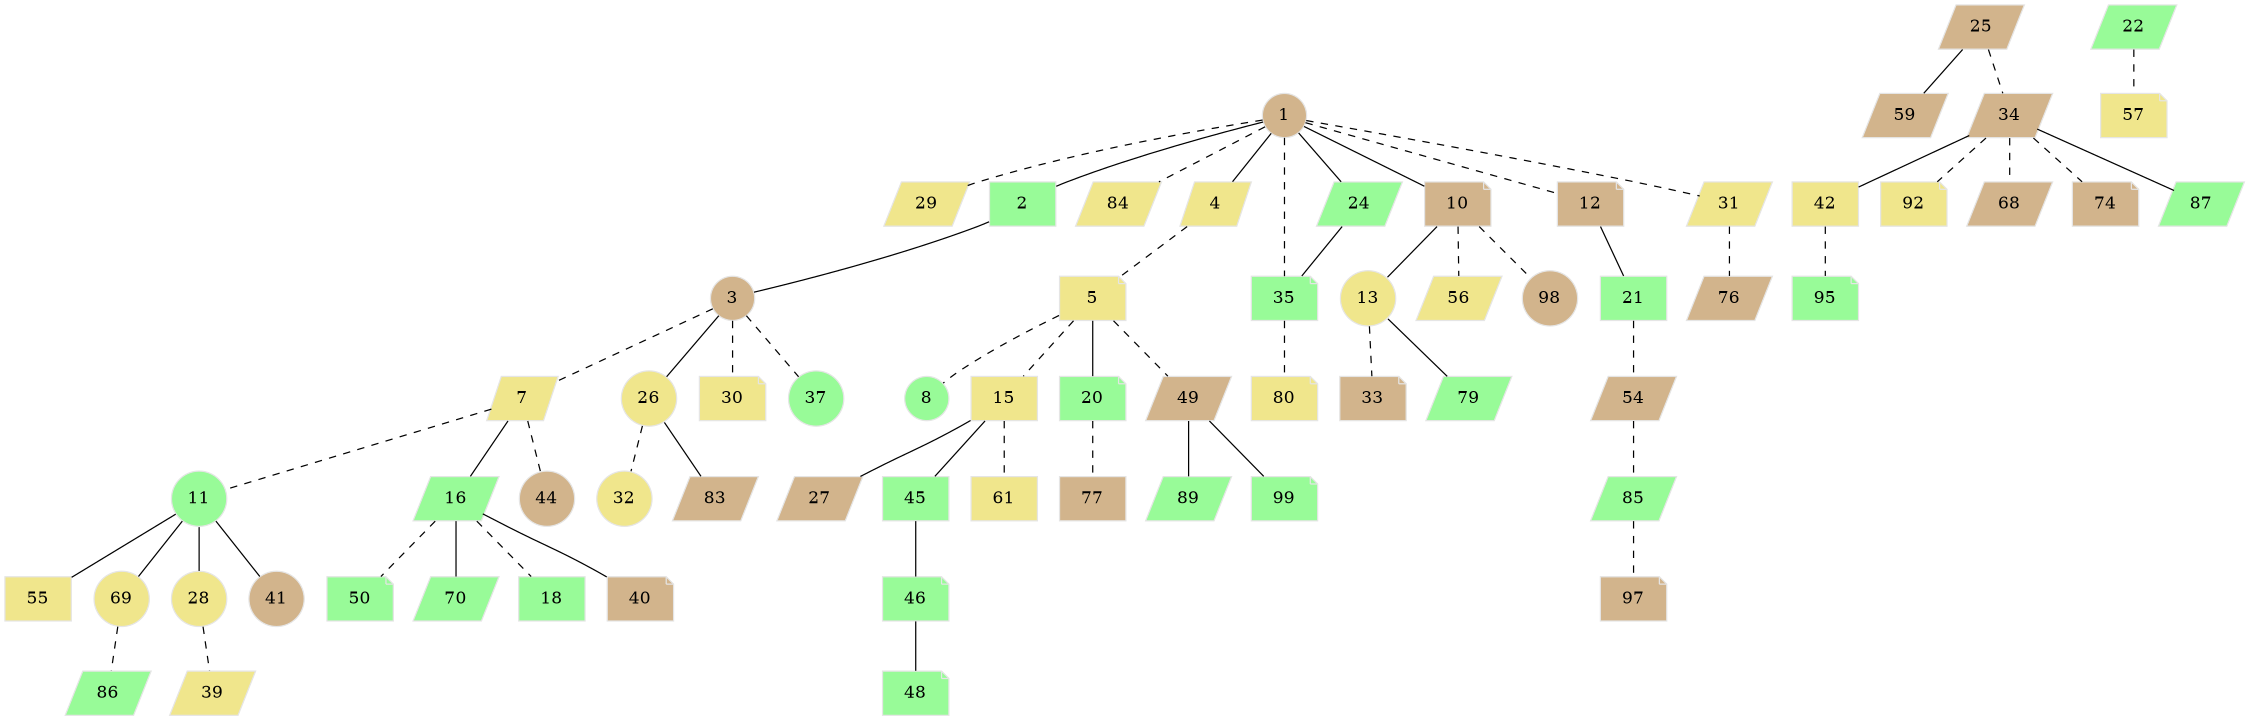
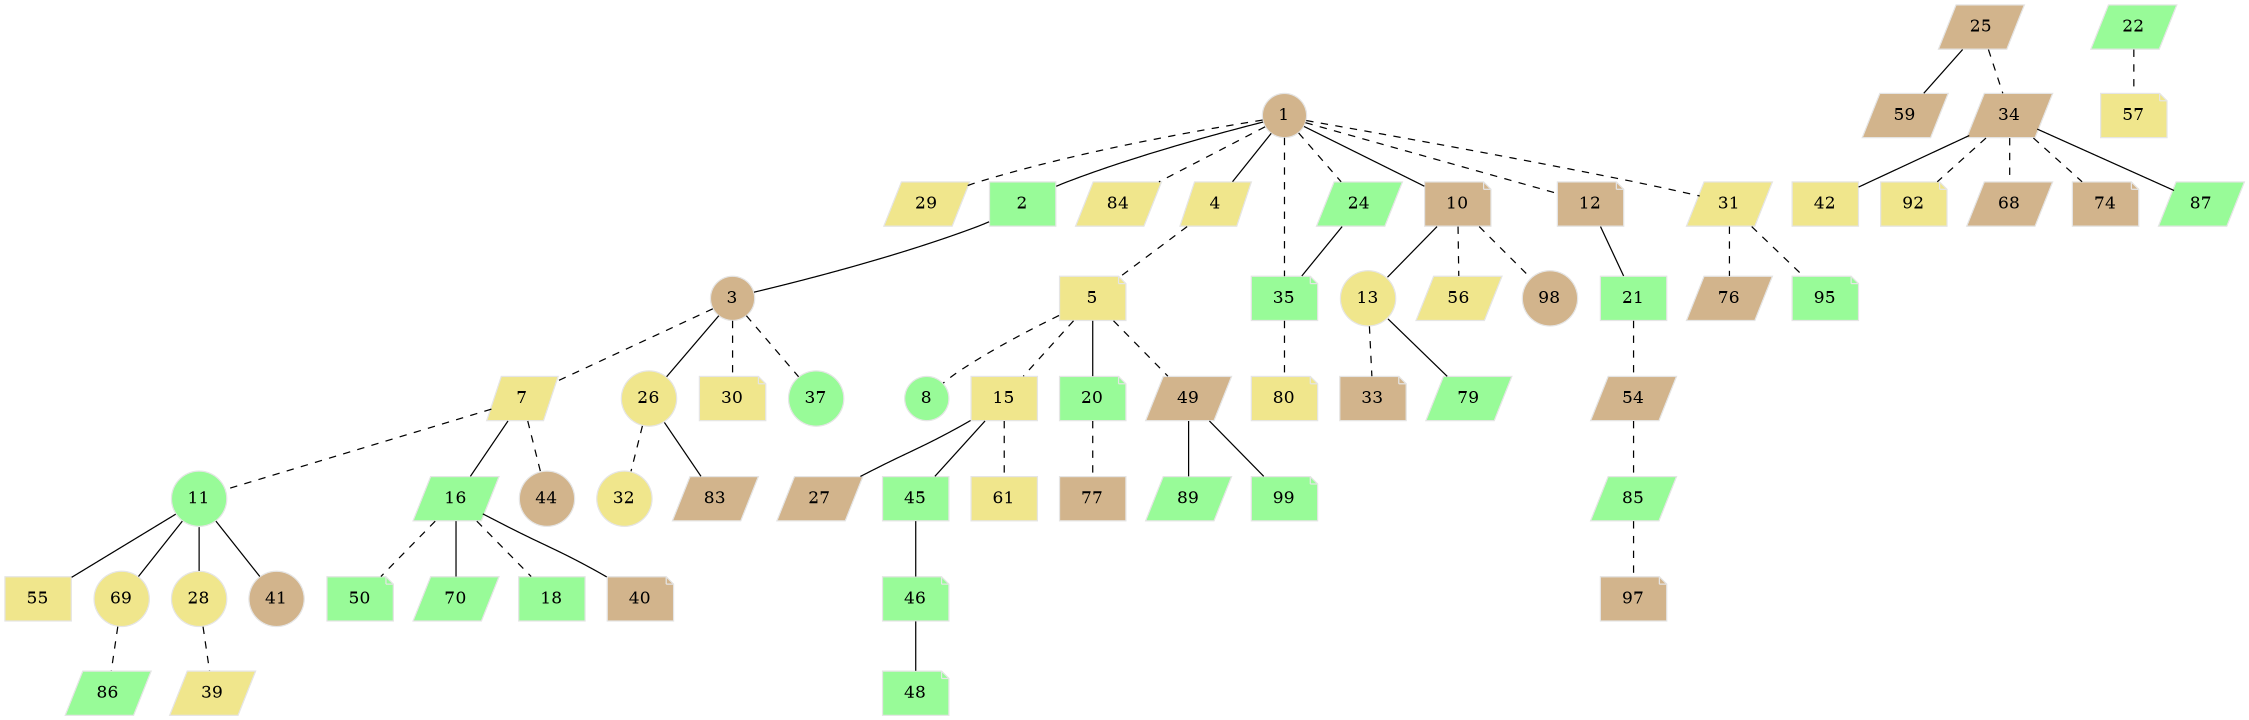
(1320, 157) -> (1320, 157)
(1825, 251) -> (1777, 251)
